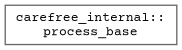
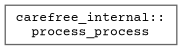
(91, 25) -> (91, 25)
